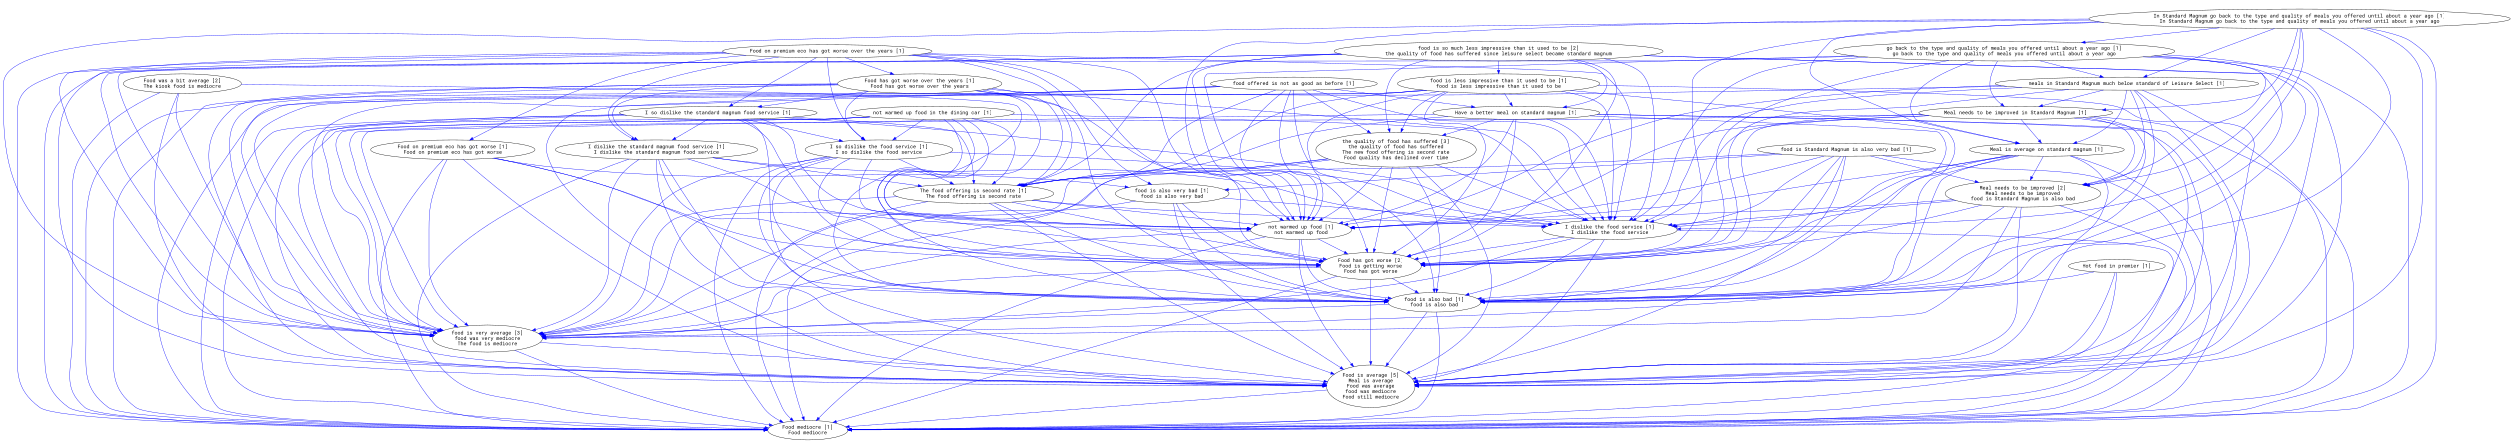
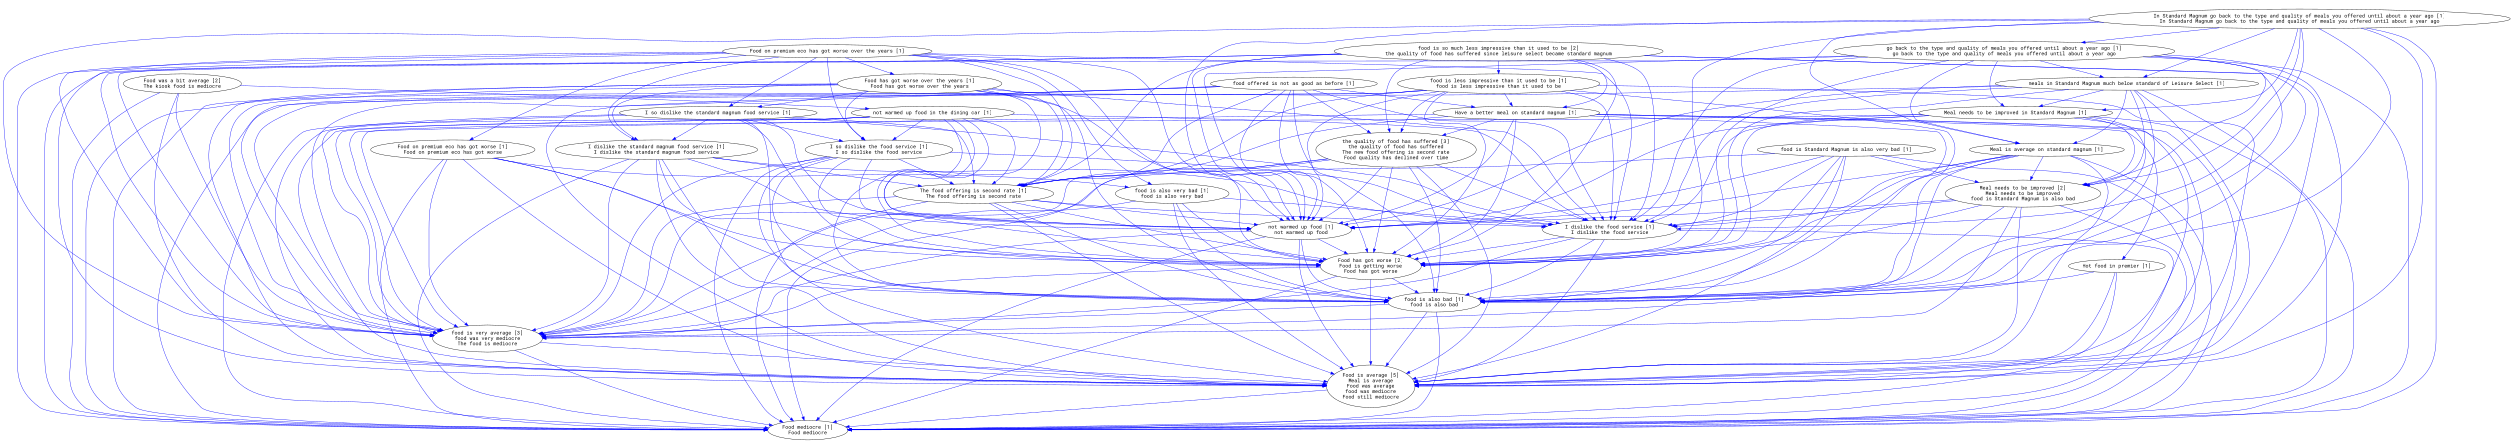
(992, 102) -> (678, 100)
(2030, 130) -> none
(1593, 157) -> (1934, 123)
(1519, 171) -> none
(203, 361) -> none
